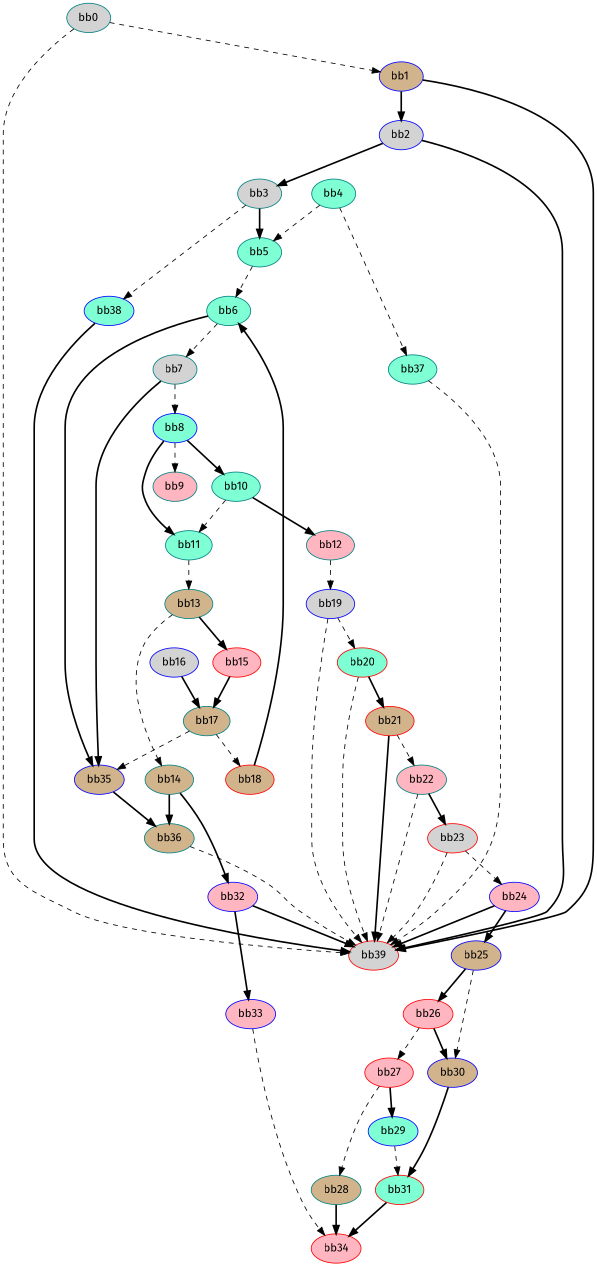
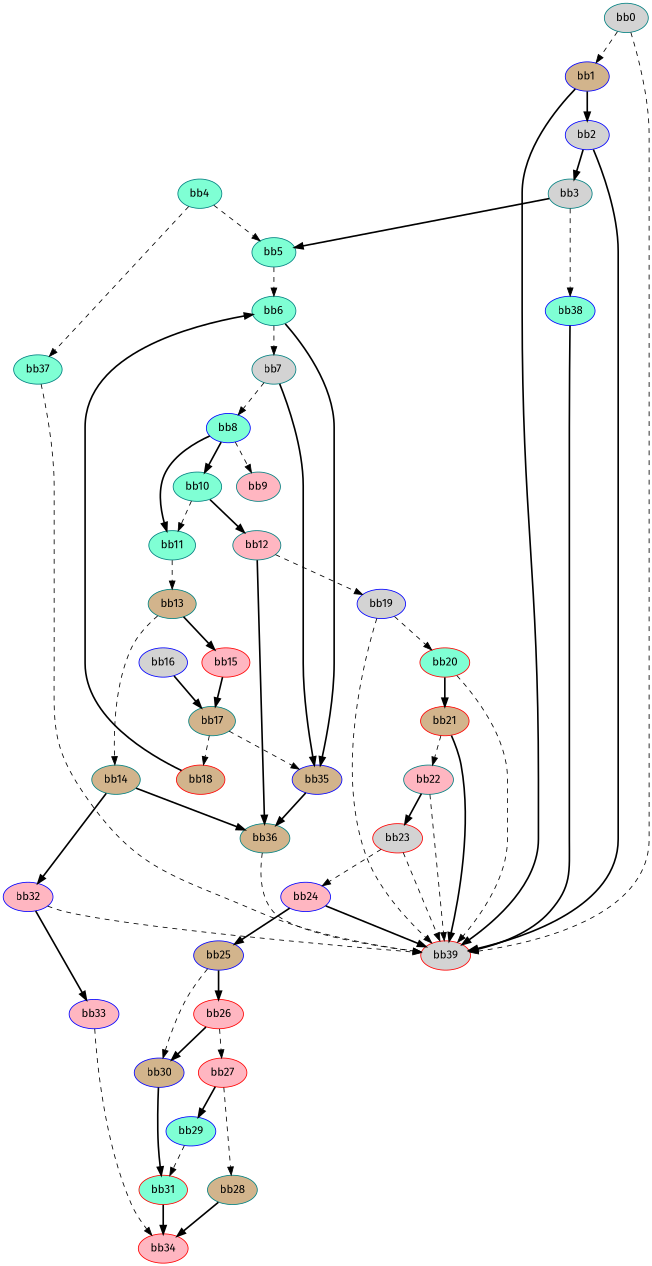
none -> (261, 688)
(299, 925) -> (229, 935)
